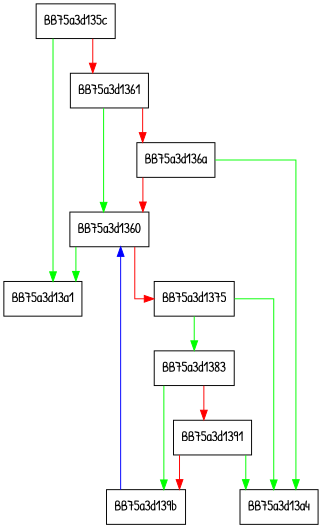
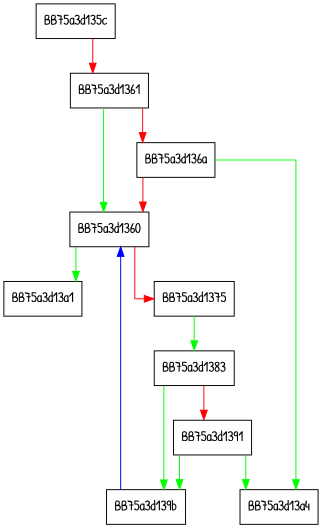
(53, 155) -> none
(274, 370) -> none
(180, 467) -> (180, 467)
